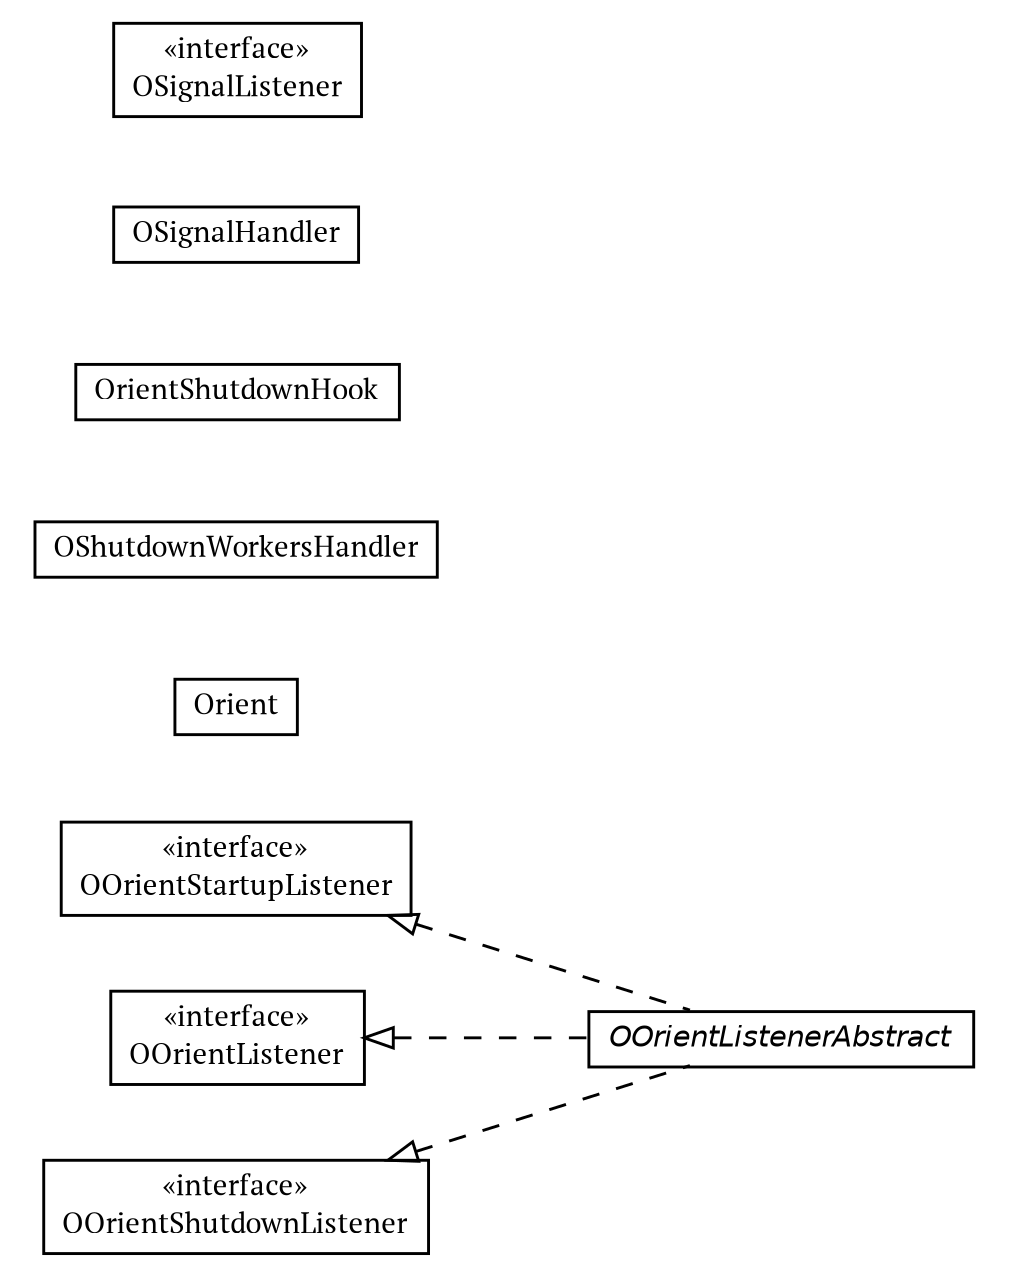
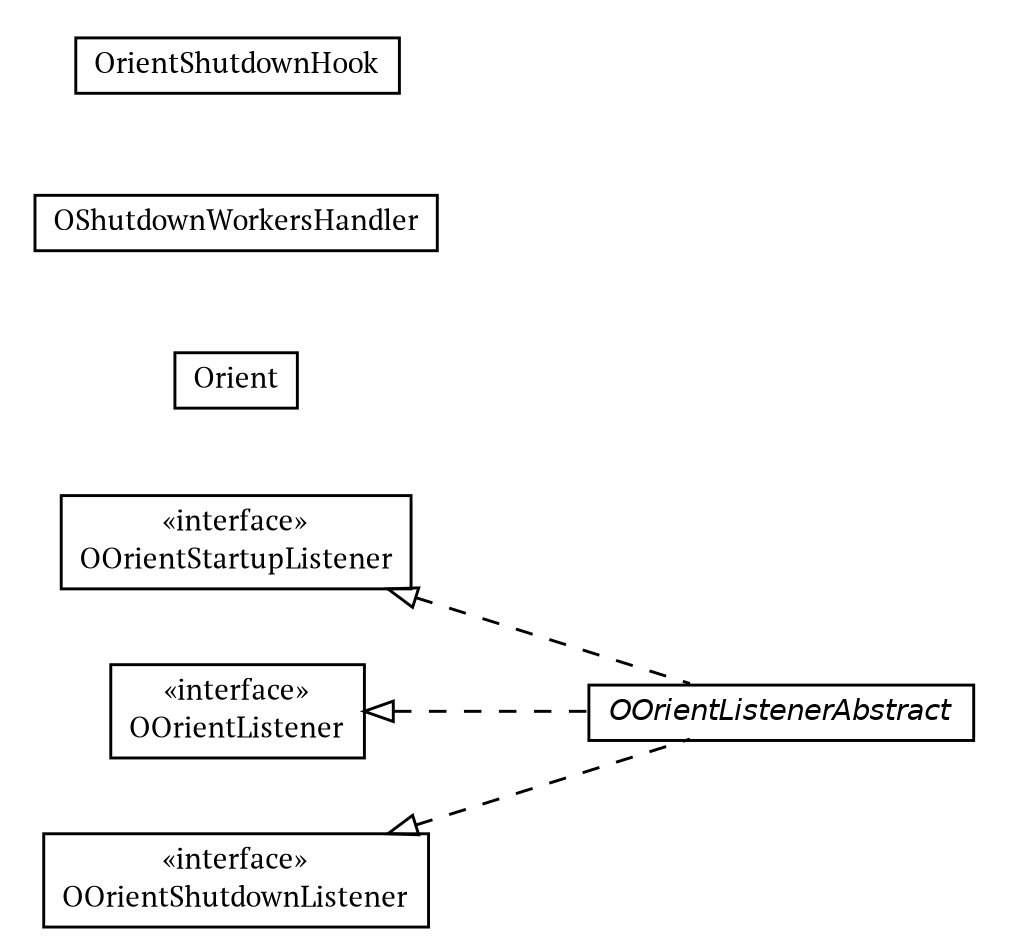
(236, 70) -> none
(236, 233) -> none
